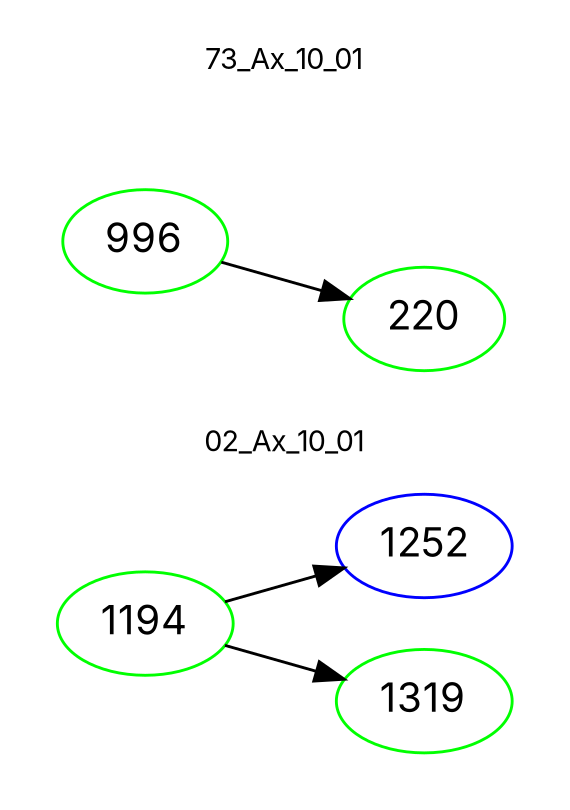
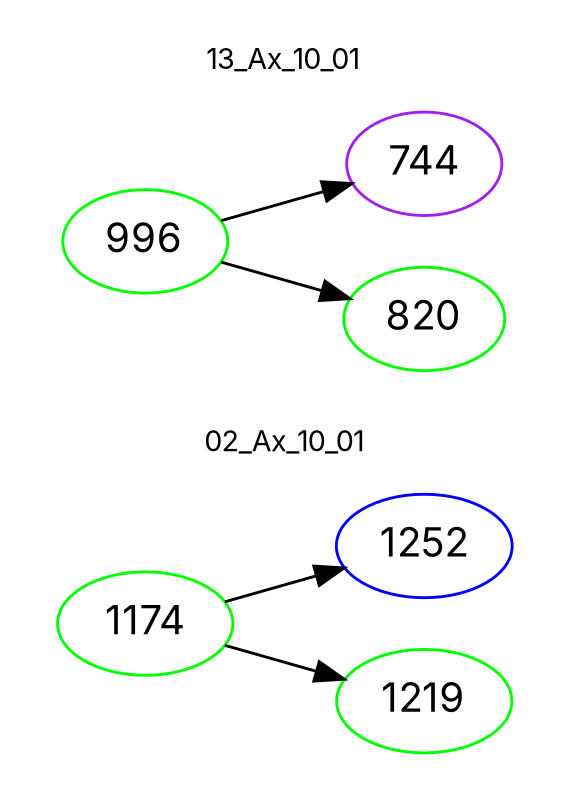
(284, 62) -> (284, 62)
none -> (424, 164)
(424, 319) -> (424, 319)
(145, 624) -> (145, 624)
(424, 701) -> (424, 701)
